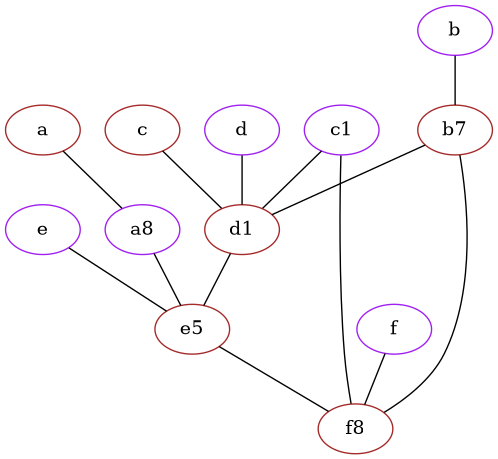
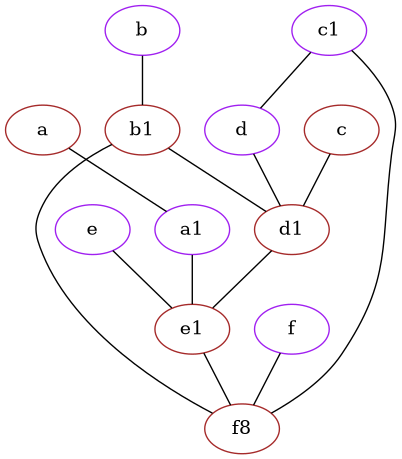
(455, 130) -> (142, 130)
(292, 180) -> (286, 80)
(142, 230) -> (192, 230)
(192, 329) -> (192, 329)
